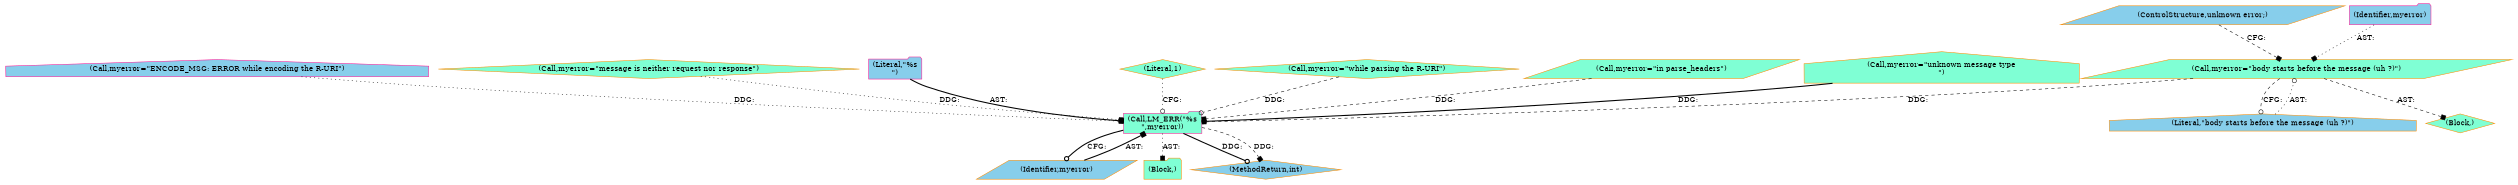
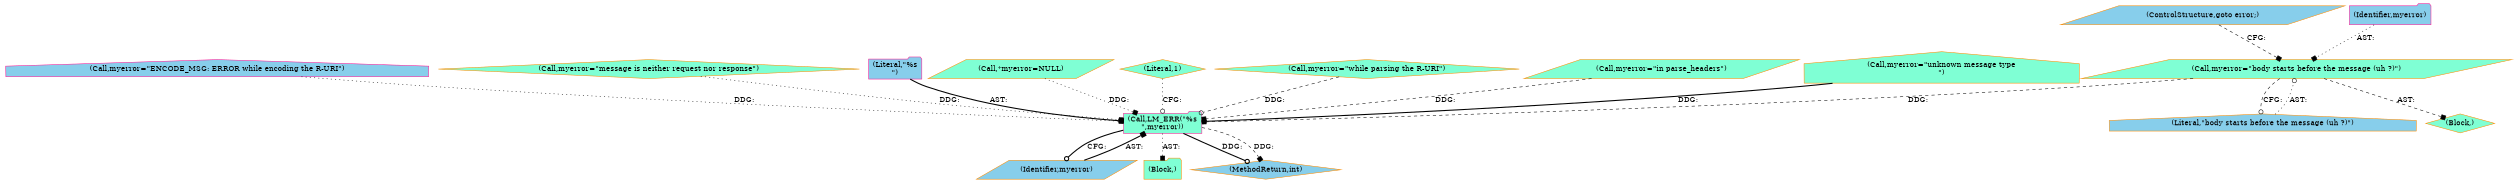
(2203, 15) -> (2203, 15)
none -> (1021, 69)
